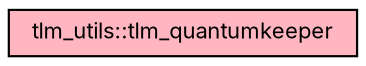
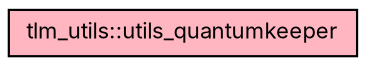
(183, 33) -> (183, 33)
